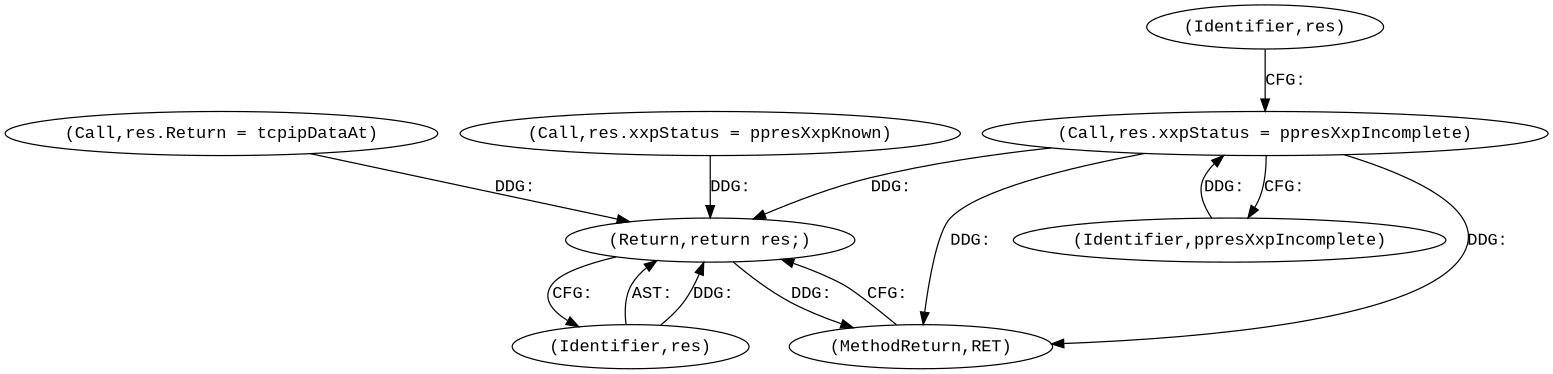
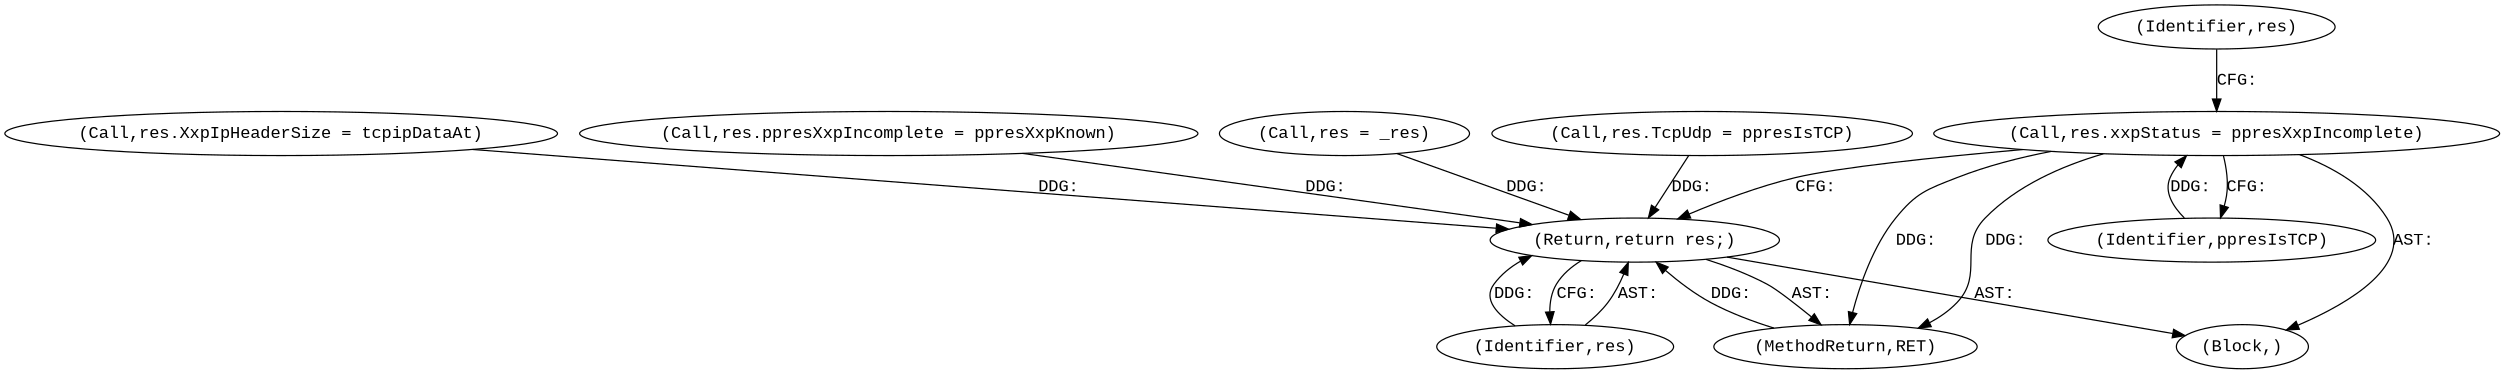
(221, 134) -> (281, 134)
(710, 134) -> (889, 134)
none -> (1344, 134)
none -> (1702, 134)
(896, 187) -> (1821, 187)
(1230, 240) -> (2212, 240)
(817, 293) -> (1817, 293)
(893, 293) -> (1736, 293)
none -> (2242, 347)
